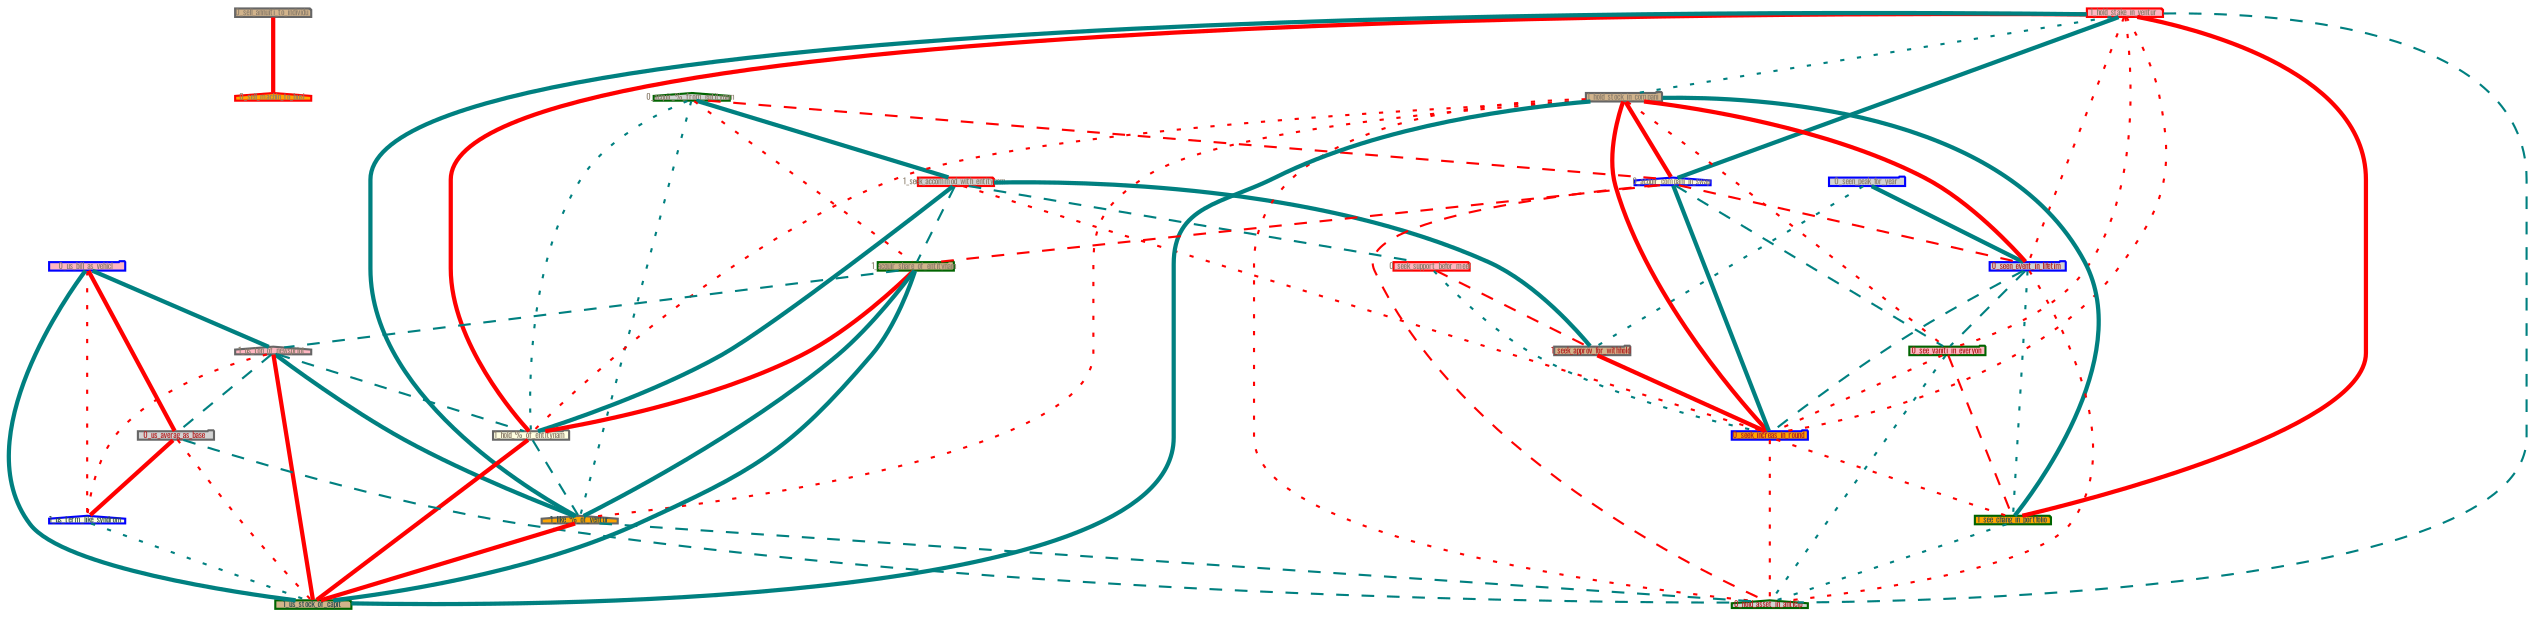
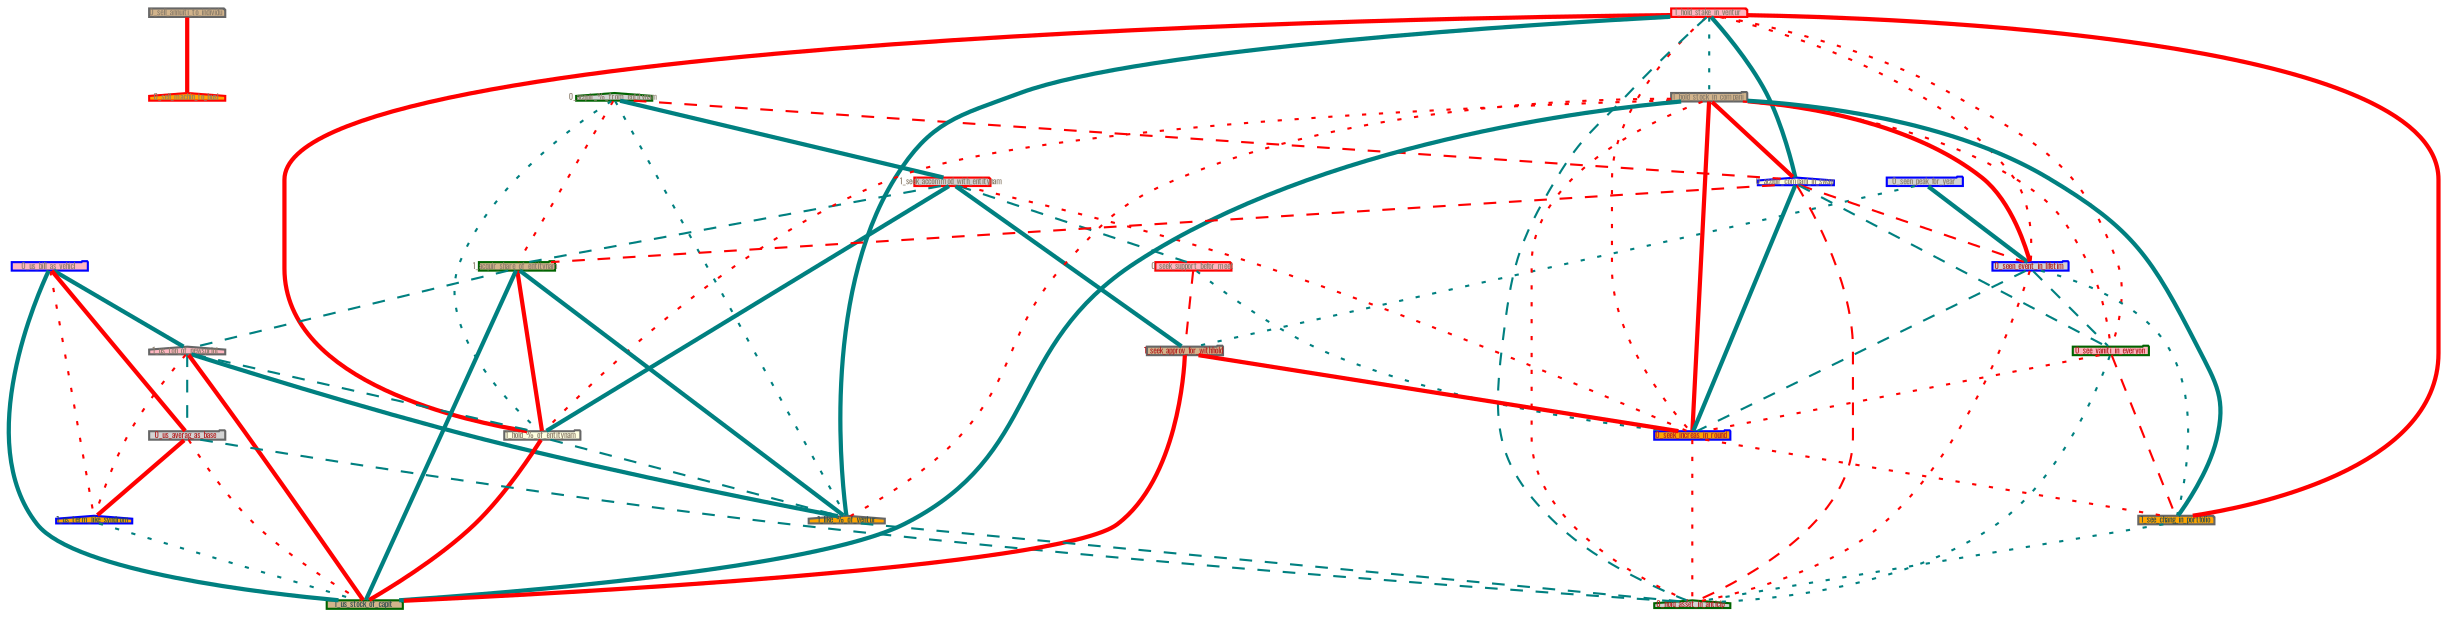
(87, 520) -> (94, 520)
(2013, 520) -> (2176, 520)
(448, 562) -> (856, 570)
